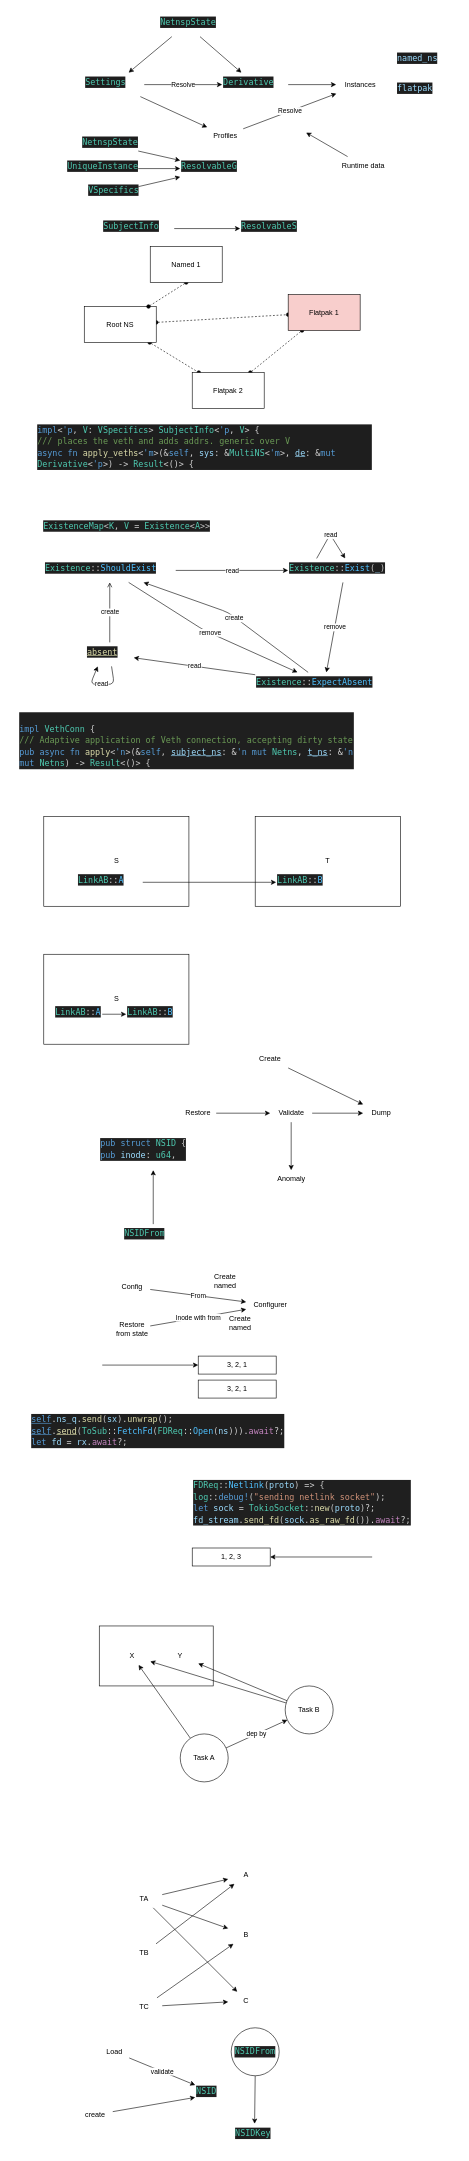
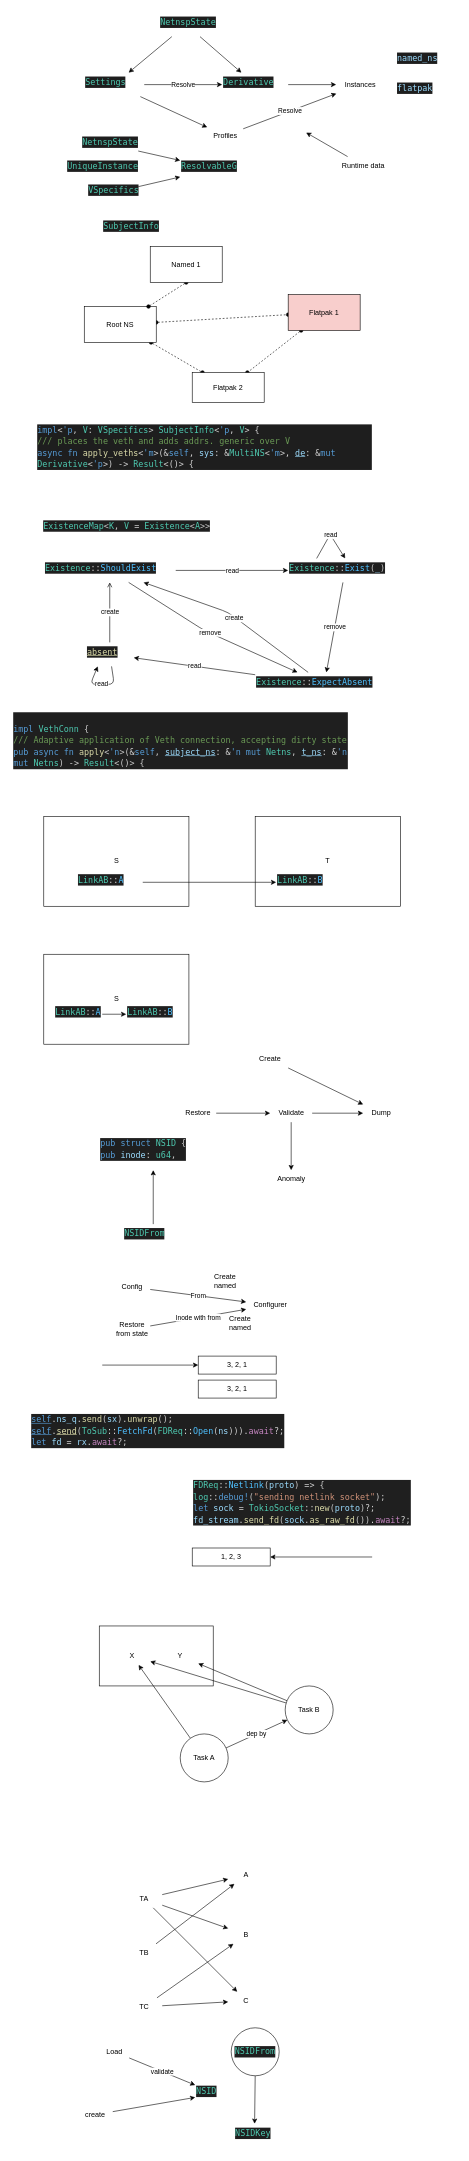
(157, 168) -> none
(205, 228) -> none
(276, 228) -> none
(228, 390) -> (228, 387)
(186, 750) -> (180, 750)
